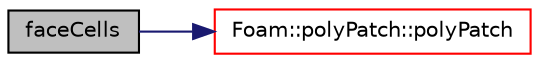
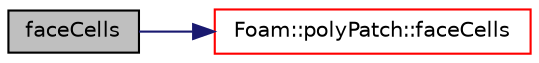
(373, 32) -> (373, 32)
